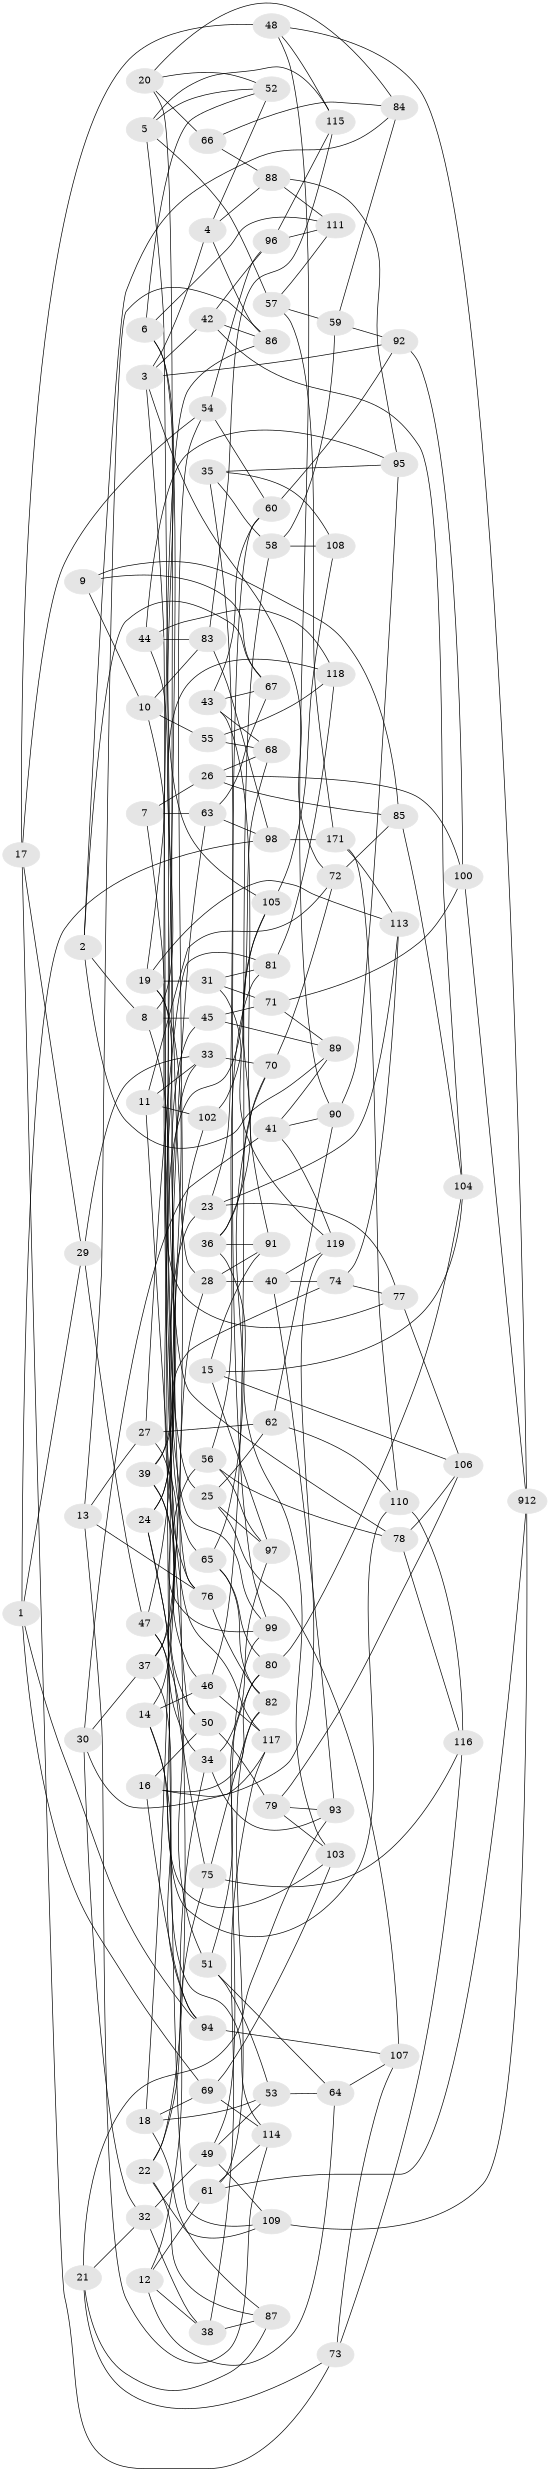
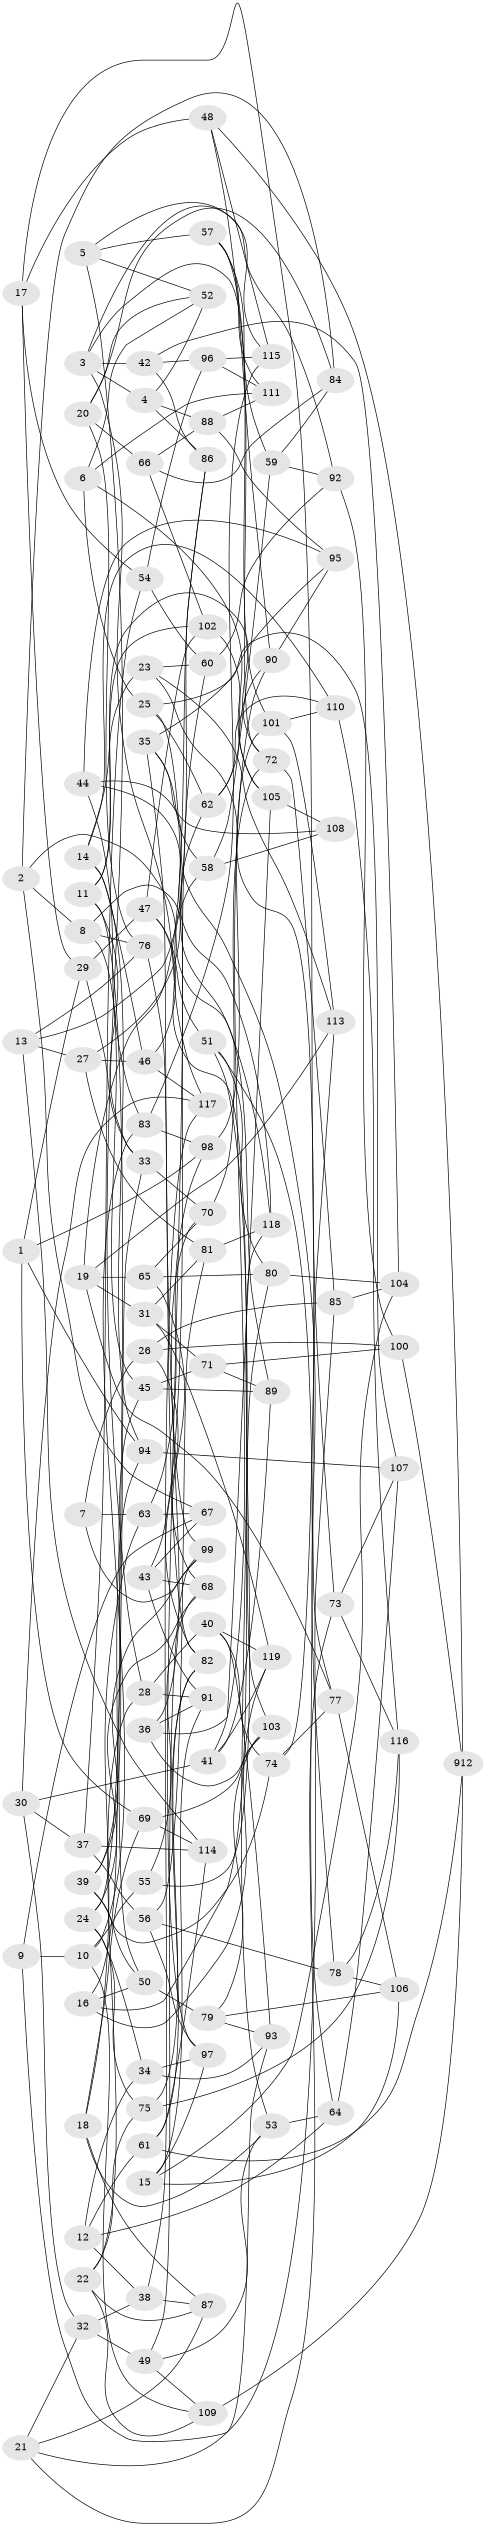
none -> (172, 535)
(336, 840) -> (272, 724)
